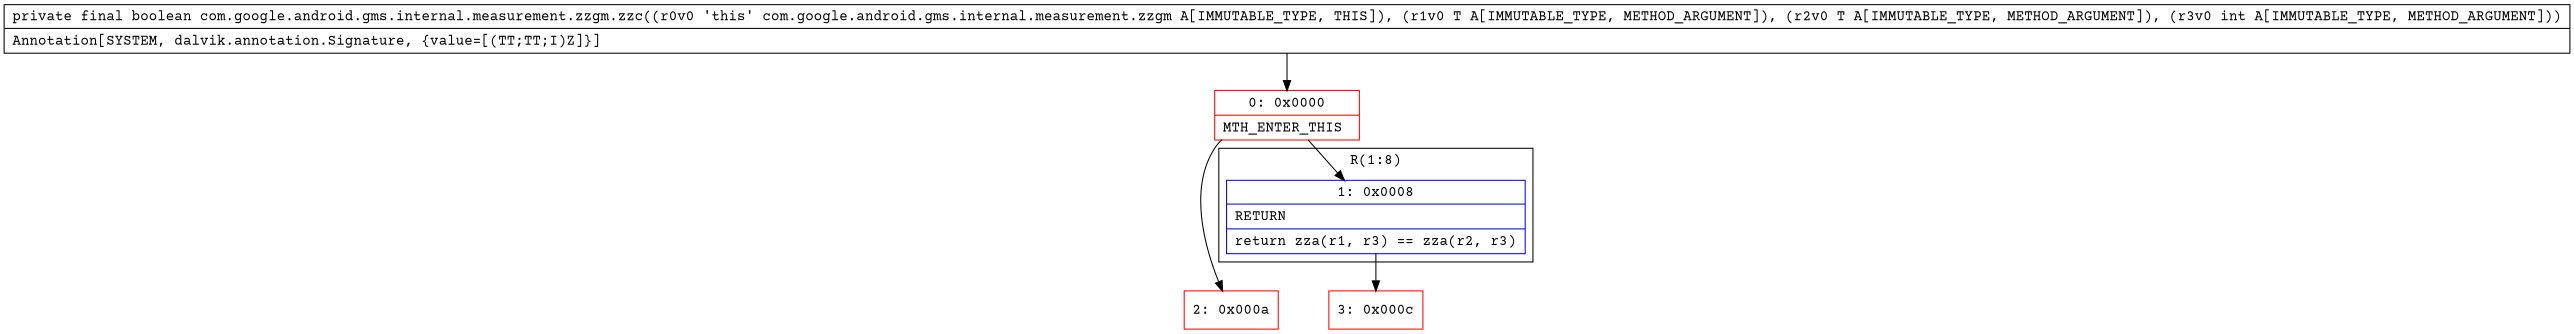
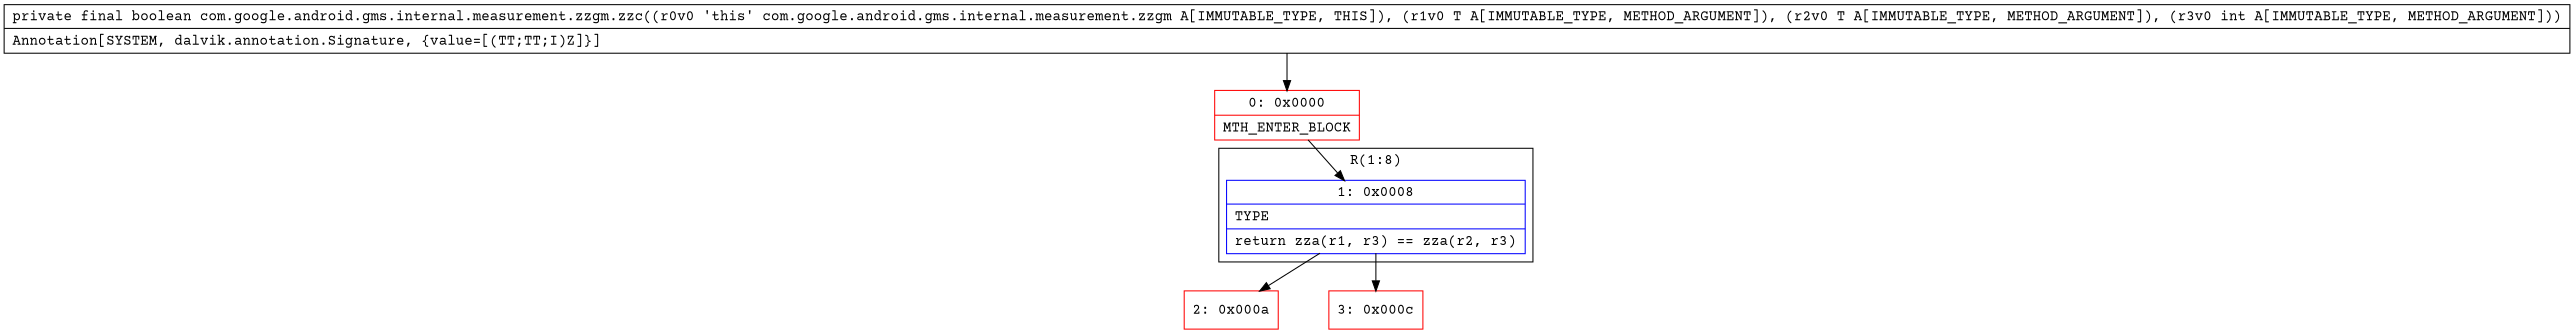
(1283, 127) -> (1287, 127)
(1201, 209) -> (1294, 269)
(1261, 216) -> (1252, 216)
